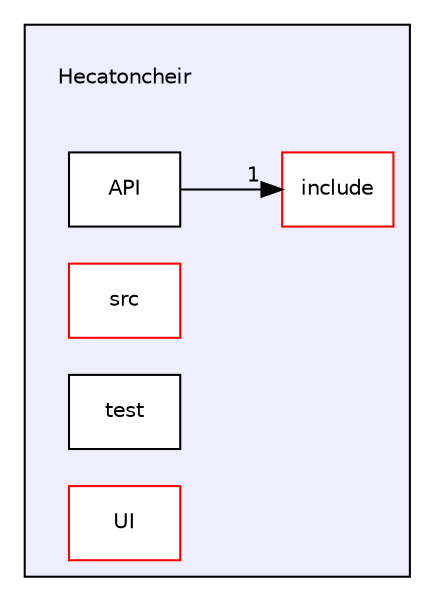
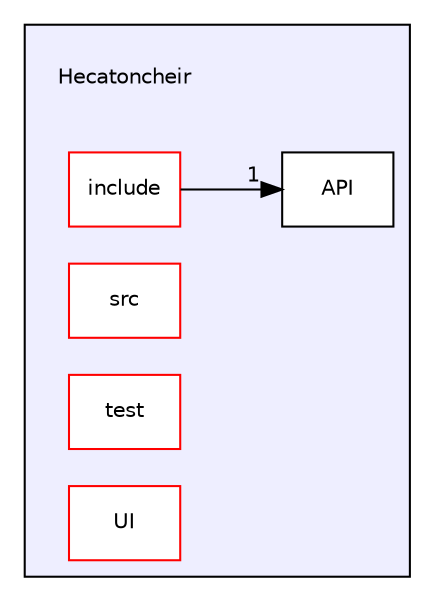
(221, 189) -> (221, 189)
(125, 412) -> (125, 412)
